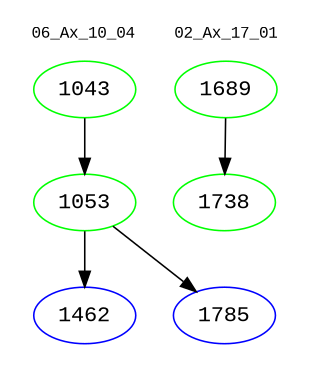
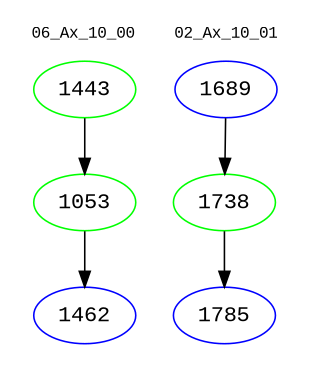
(84, 34) -> (84, 34)
(227, 34) -> (227, 34)
(85, 89) -> (85, 89)
(226, 89) -> (226, 89)
(139, 247) -> (224, 251)
